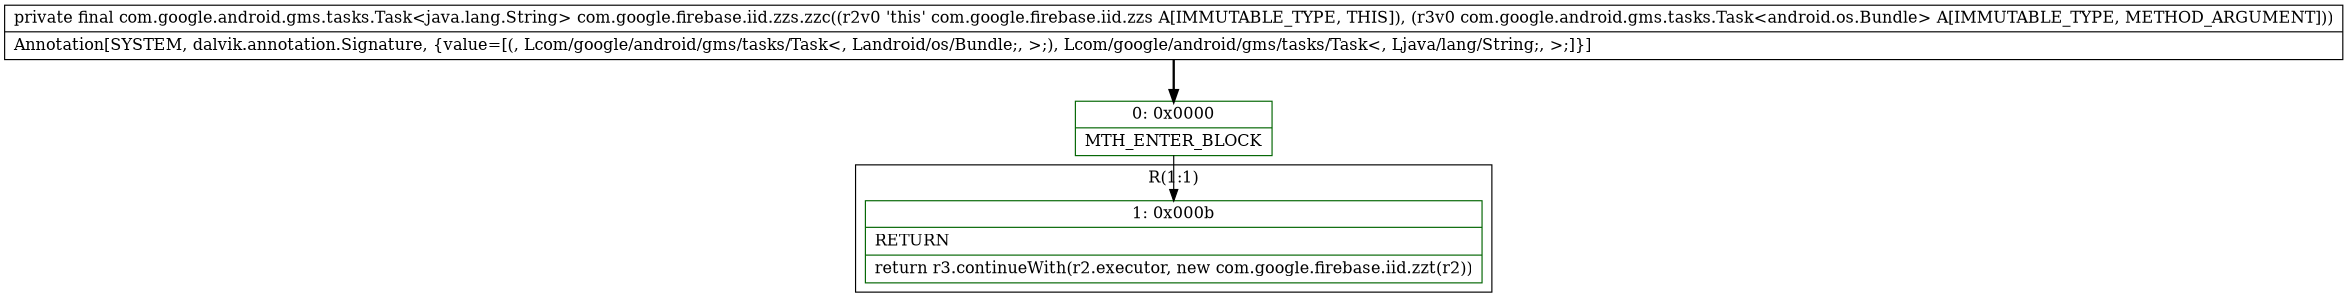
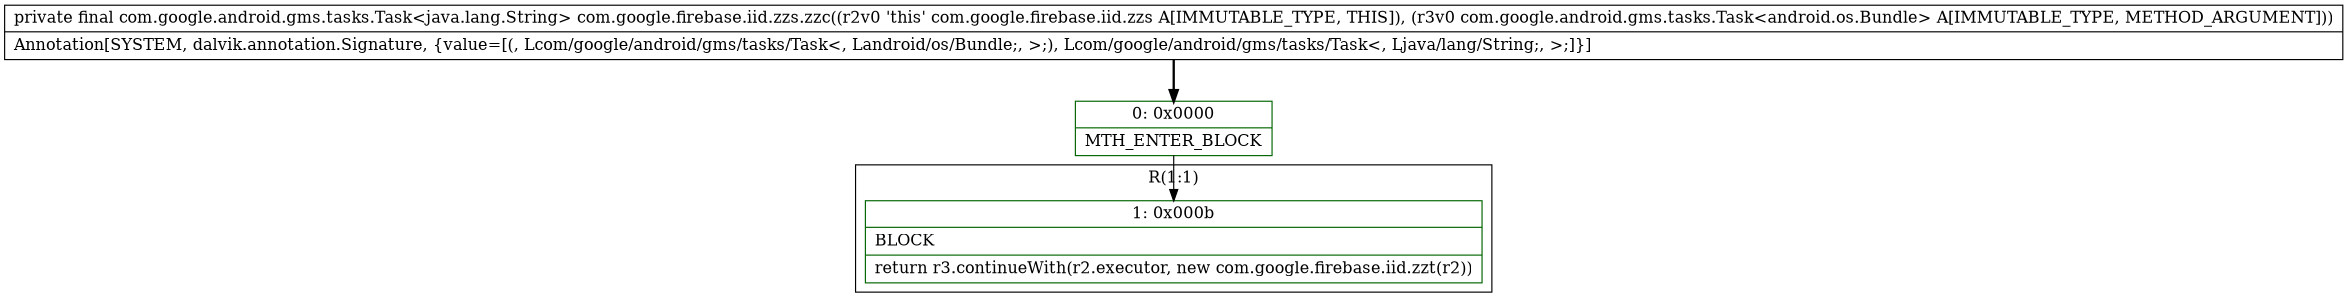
(912, 241) -> (905, 241)
